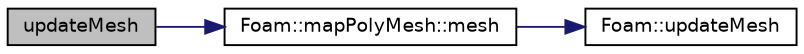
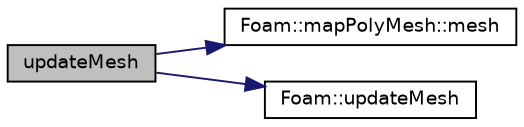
(541, 27) -> (201, 78)
